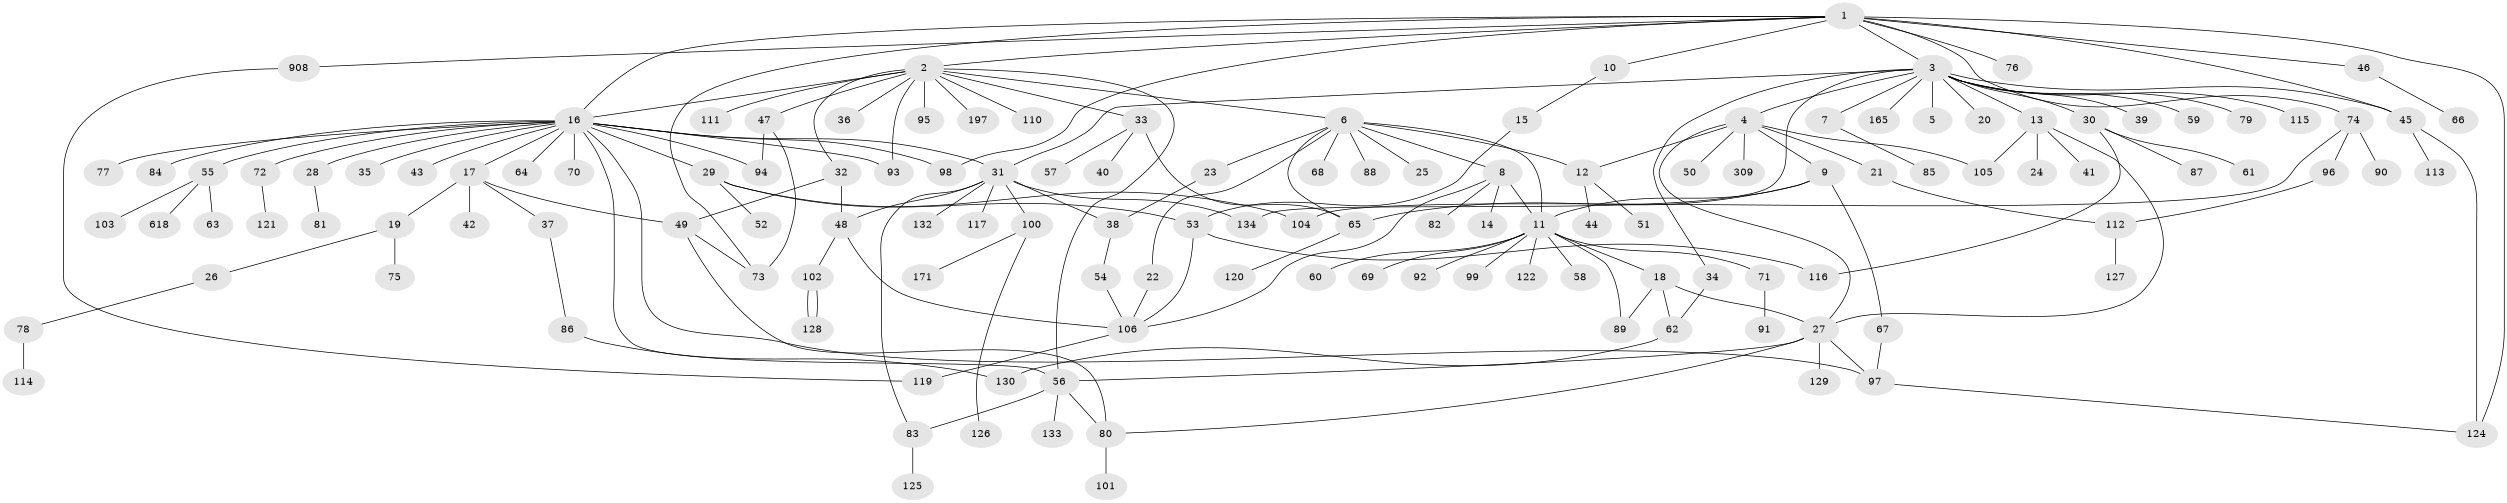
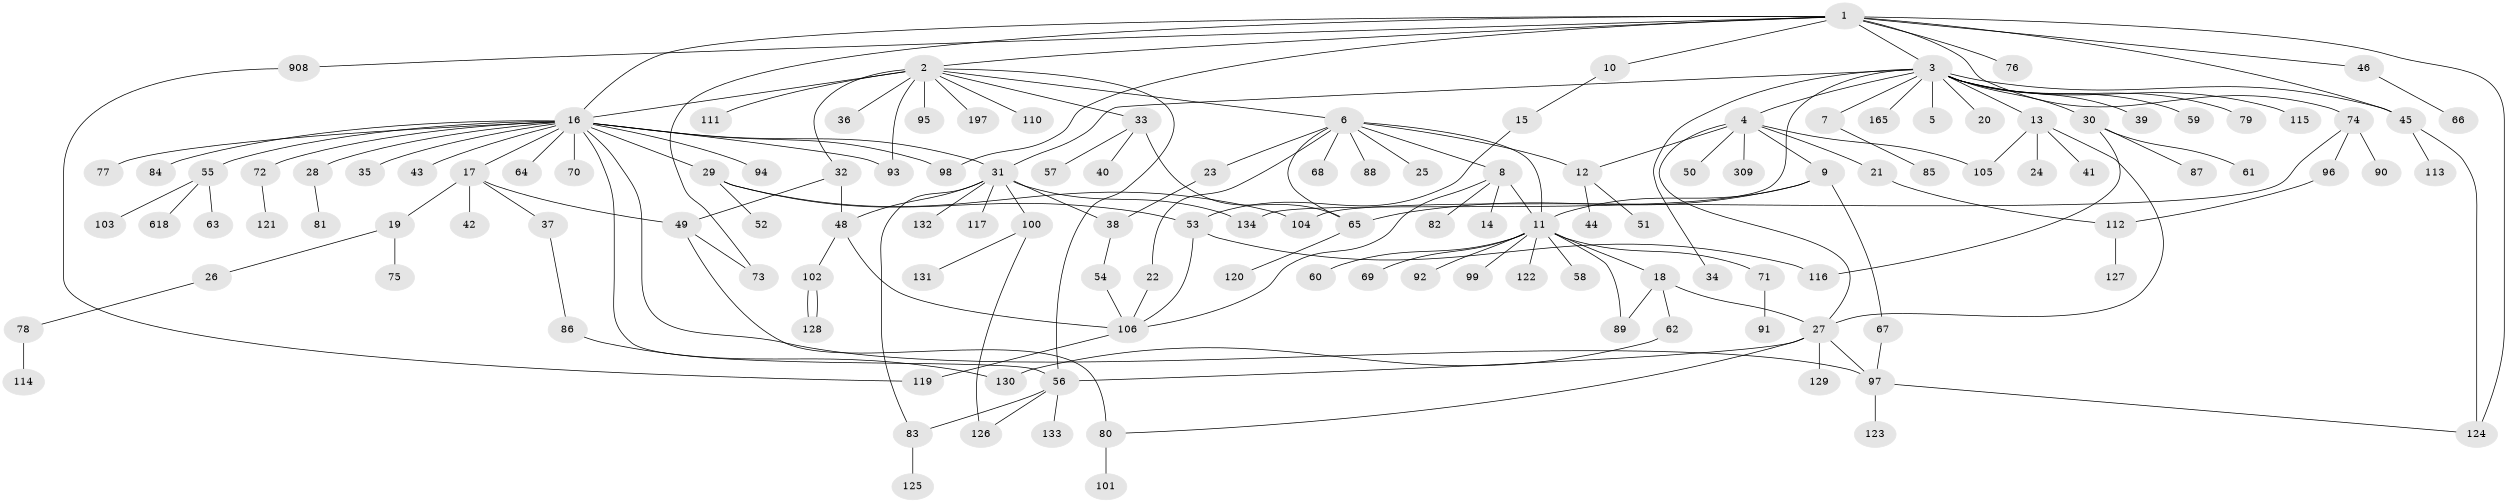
(765, 121) -> none
(923, 277) -> (923, 277)
(1693, 304) -> none
(1083, 408) -> (1020, 408)
none -> (1875, 434)
